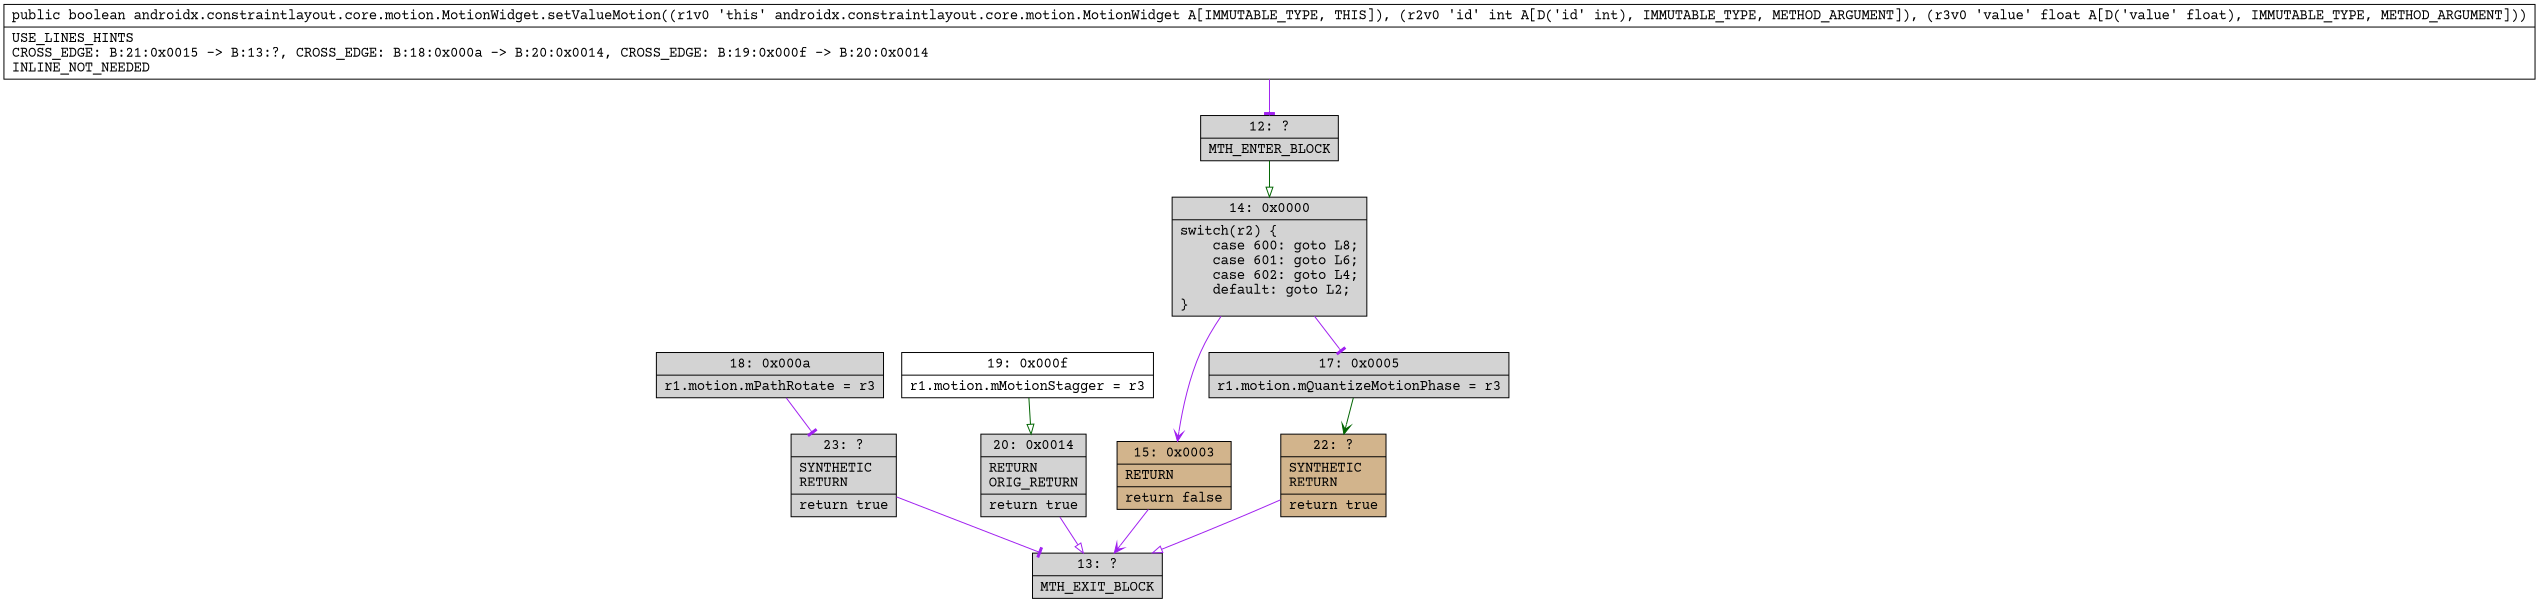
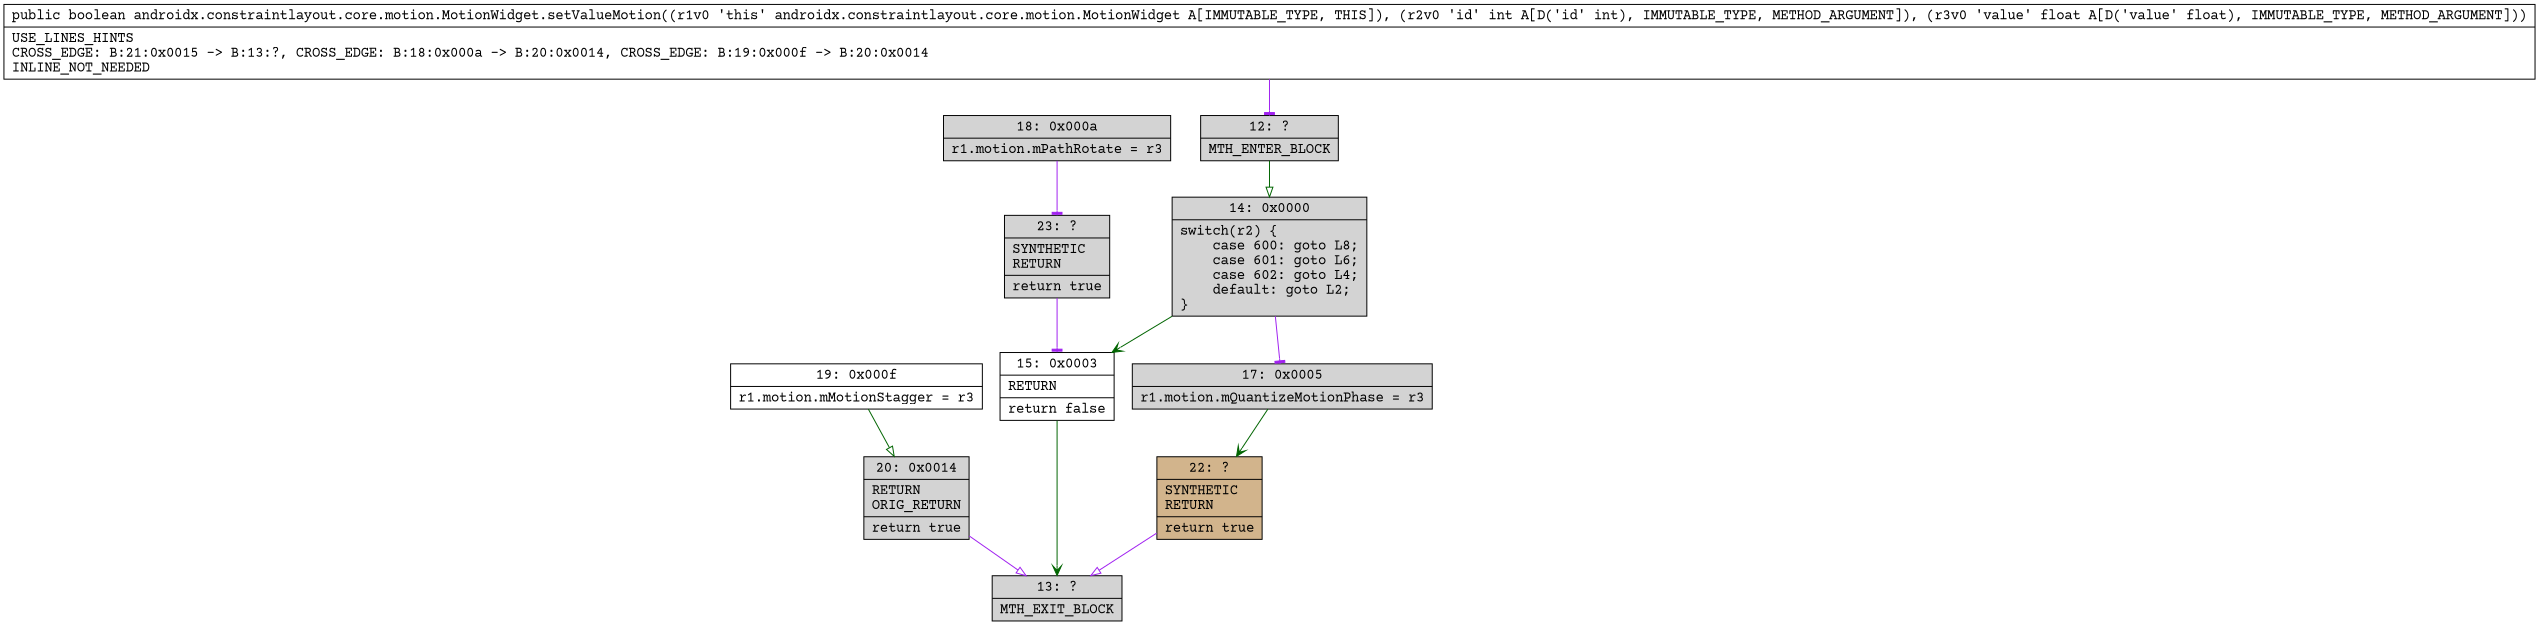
(1193, 371) -> (1146, 332)
(1174, 475) -> (1057, 386)
(967, 524) -> (1057, 323)
(1134, 527) -> (1057, 493)
